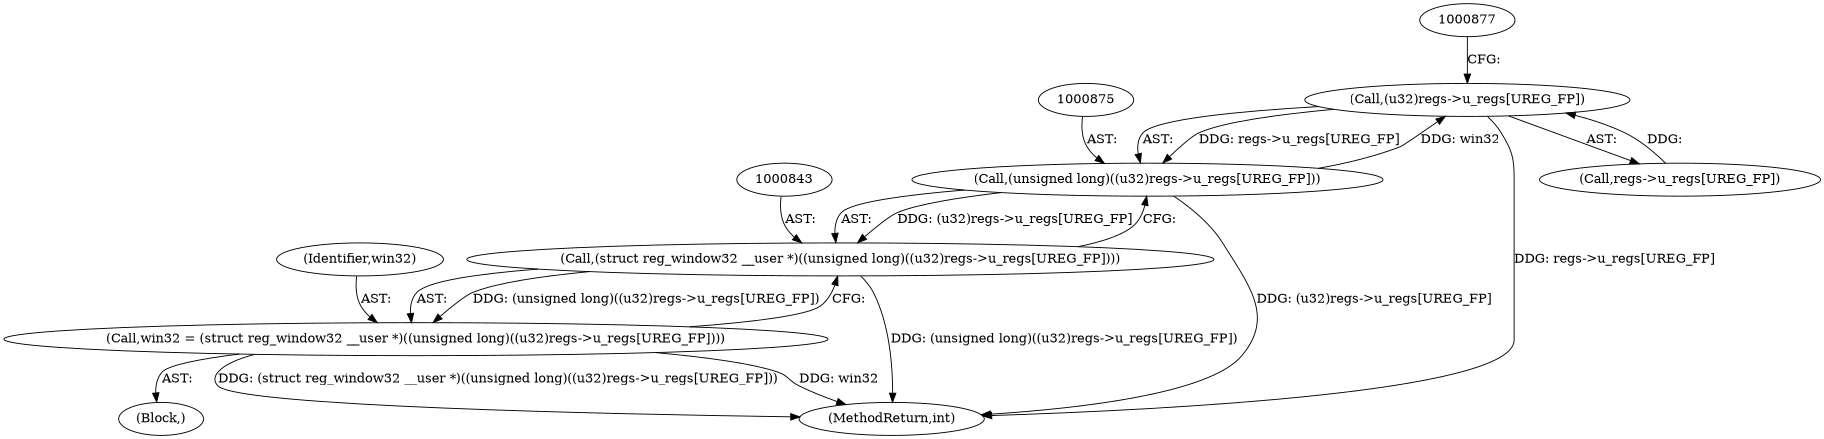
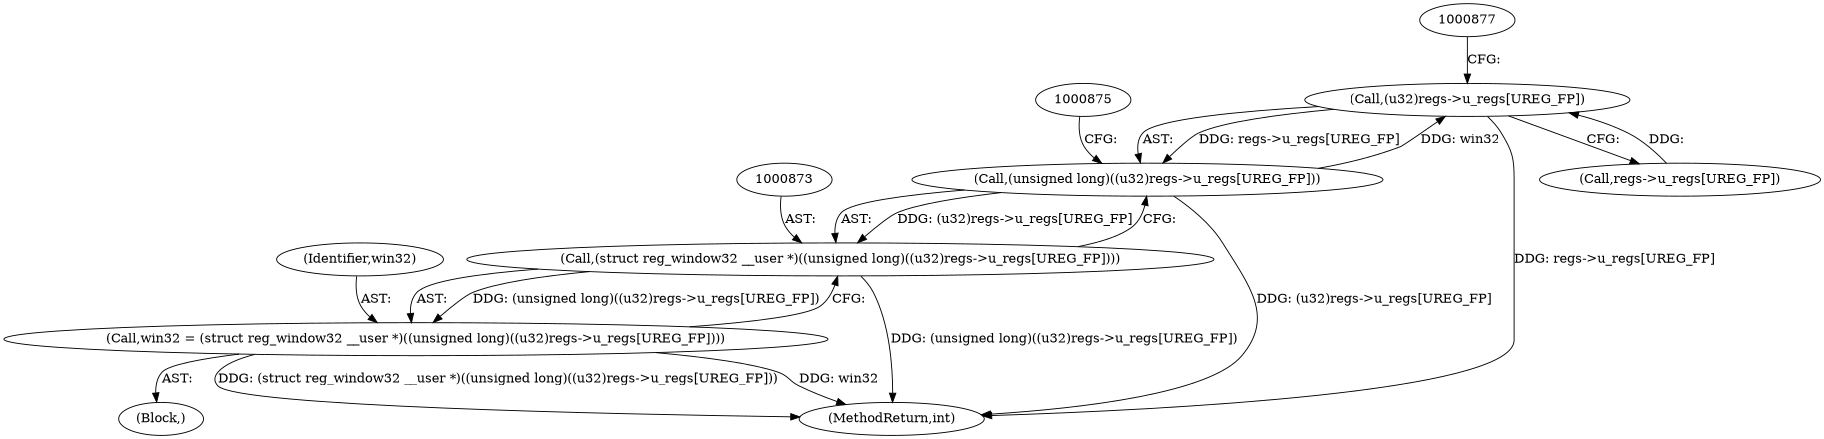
(1104, 140) -> (1103, 140)
(1604, 140) -> (1605, 140)
(784, 180) -> (784, 180)
